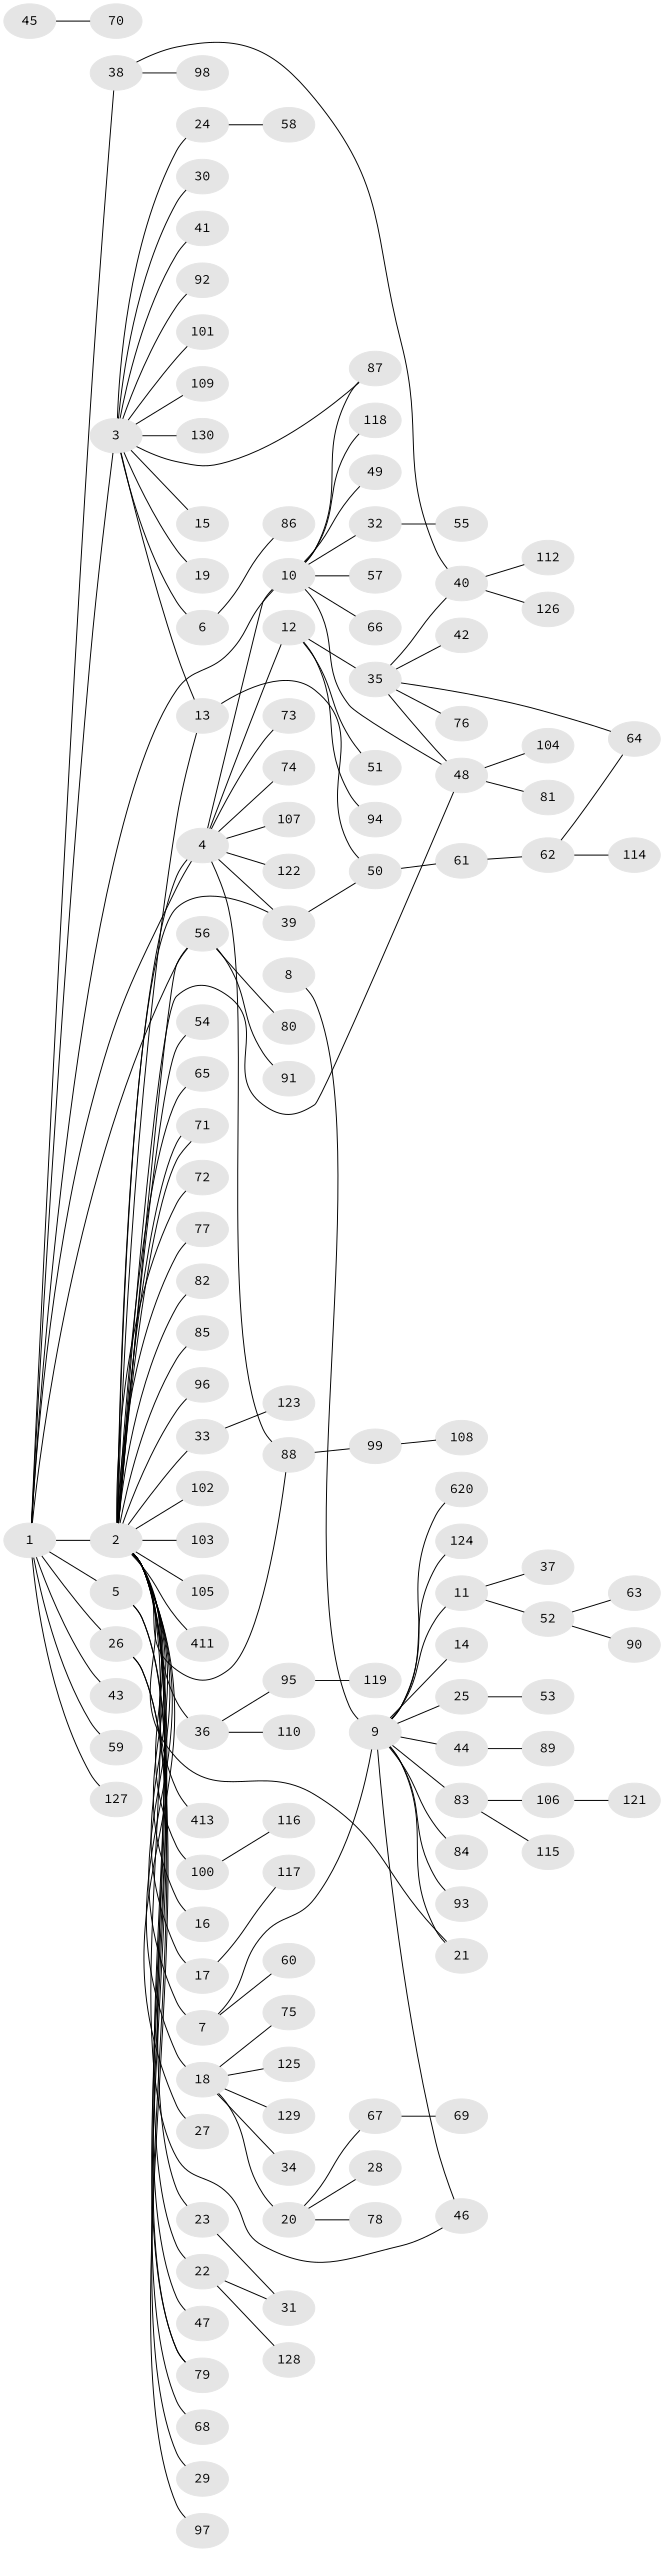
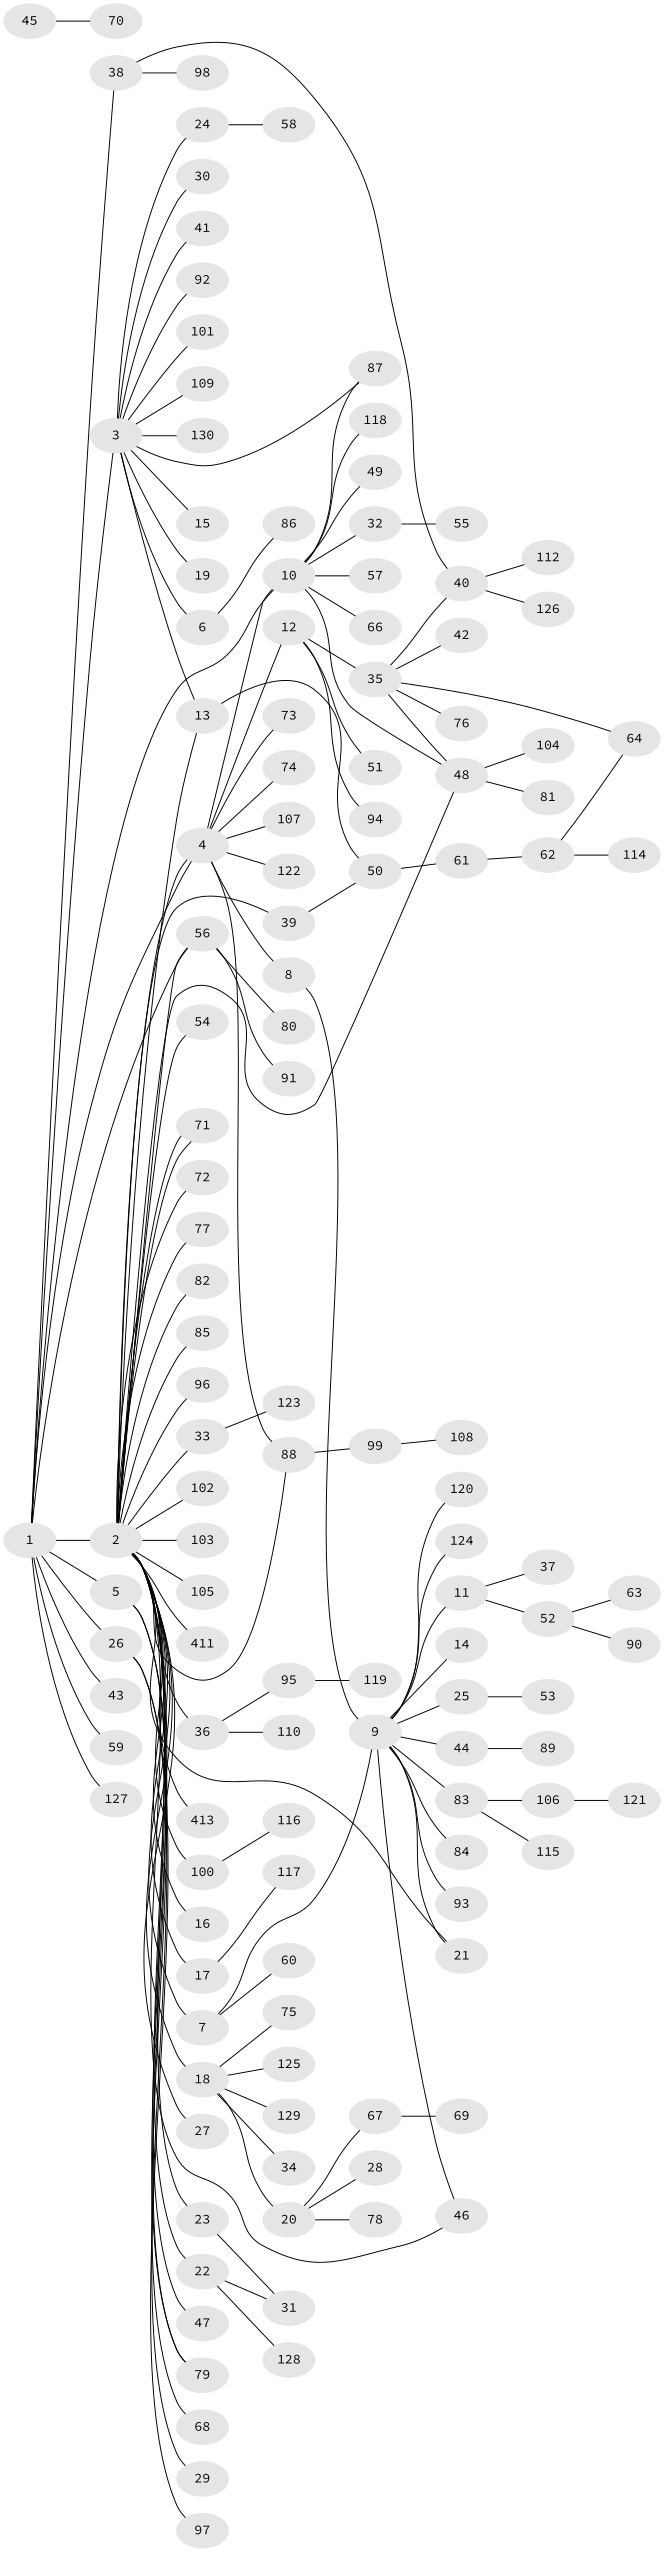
(246, 884) -> (239, 914)
(203, 1074) -> none
(462, 1489) -> (462, 1489)
